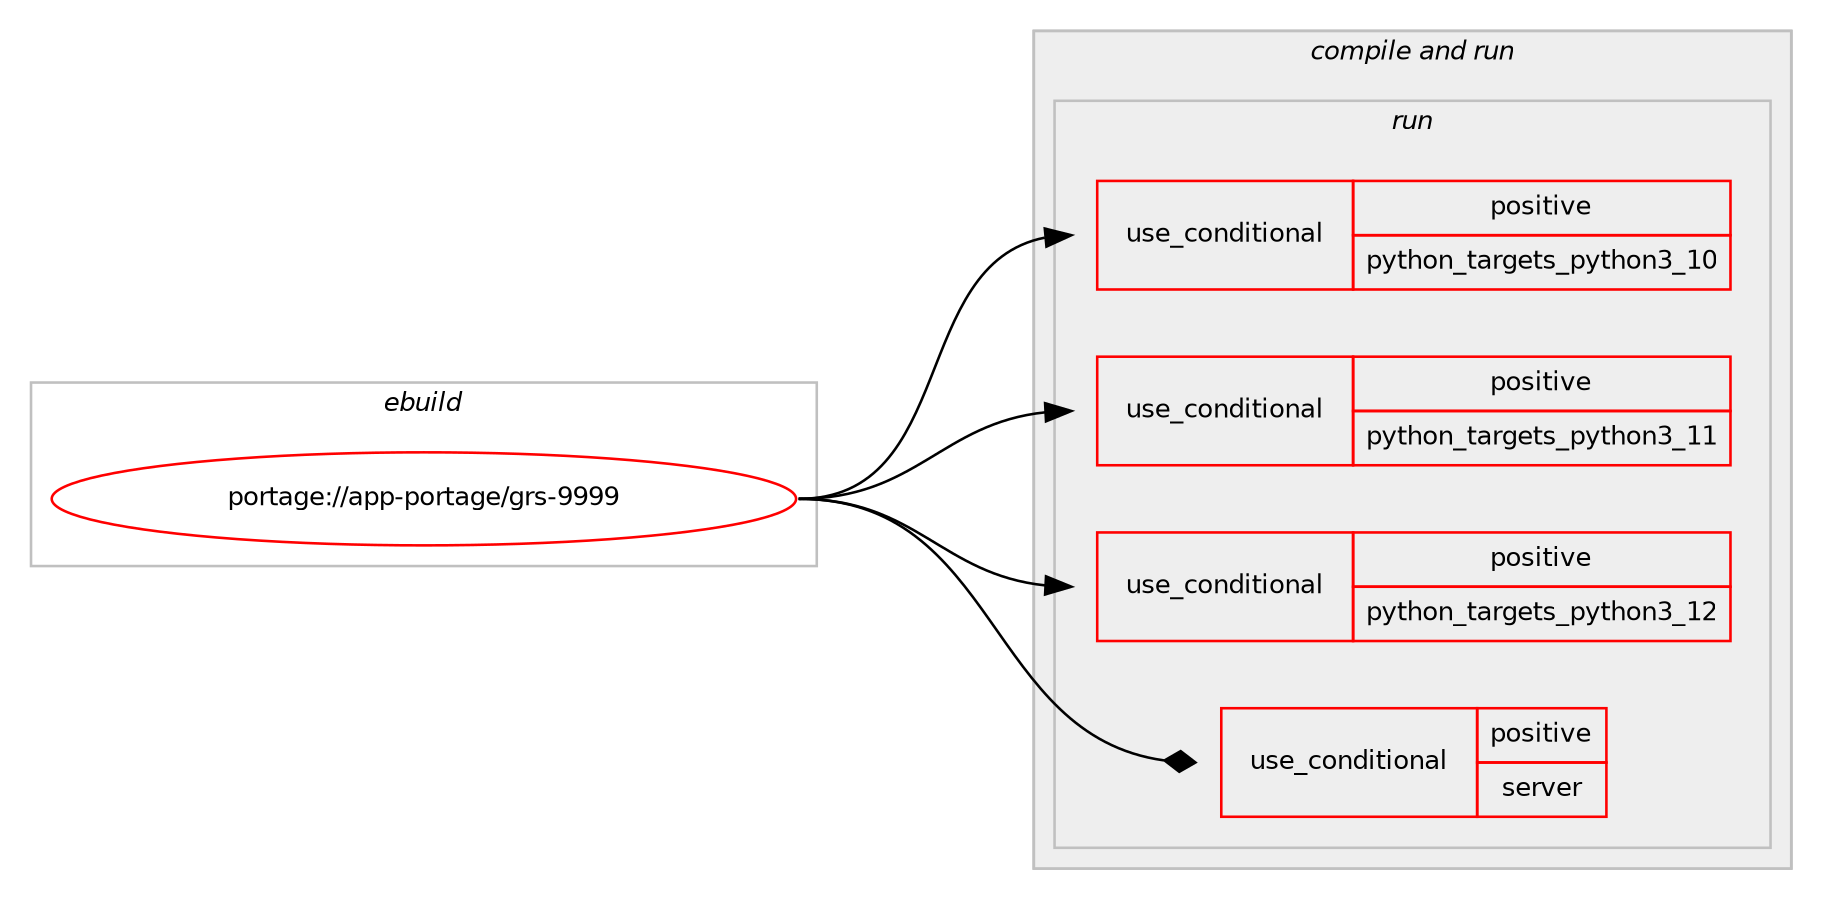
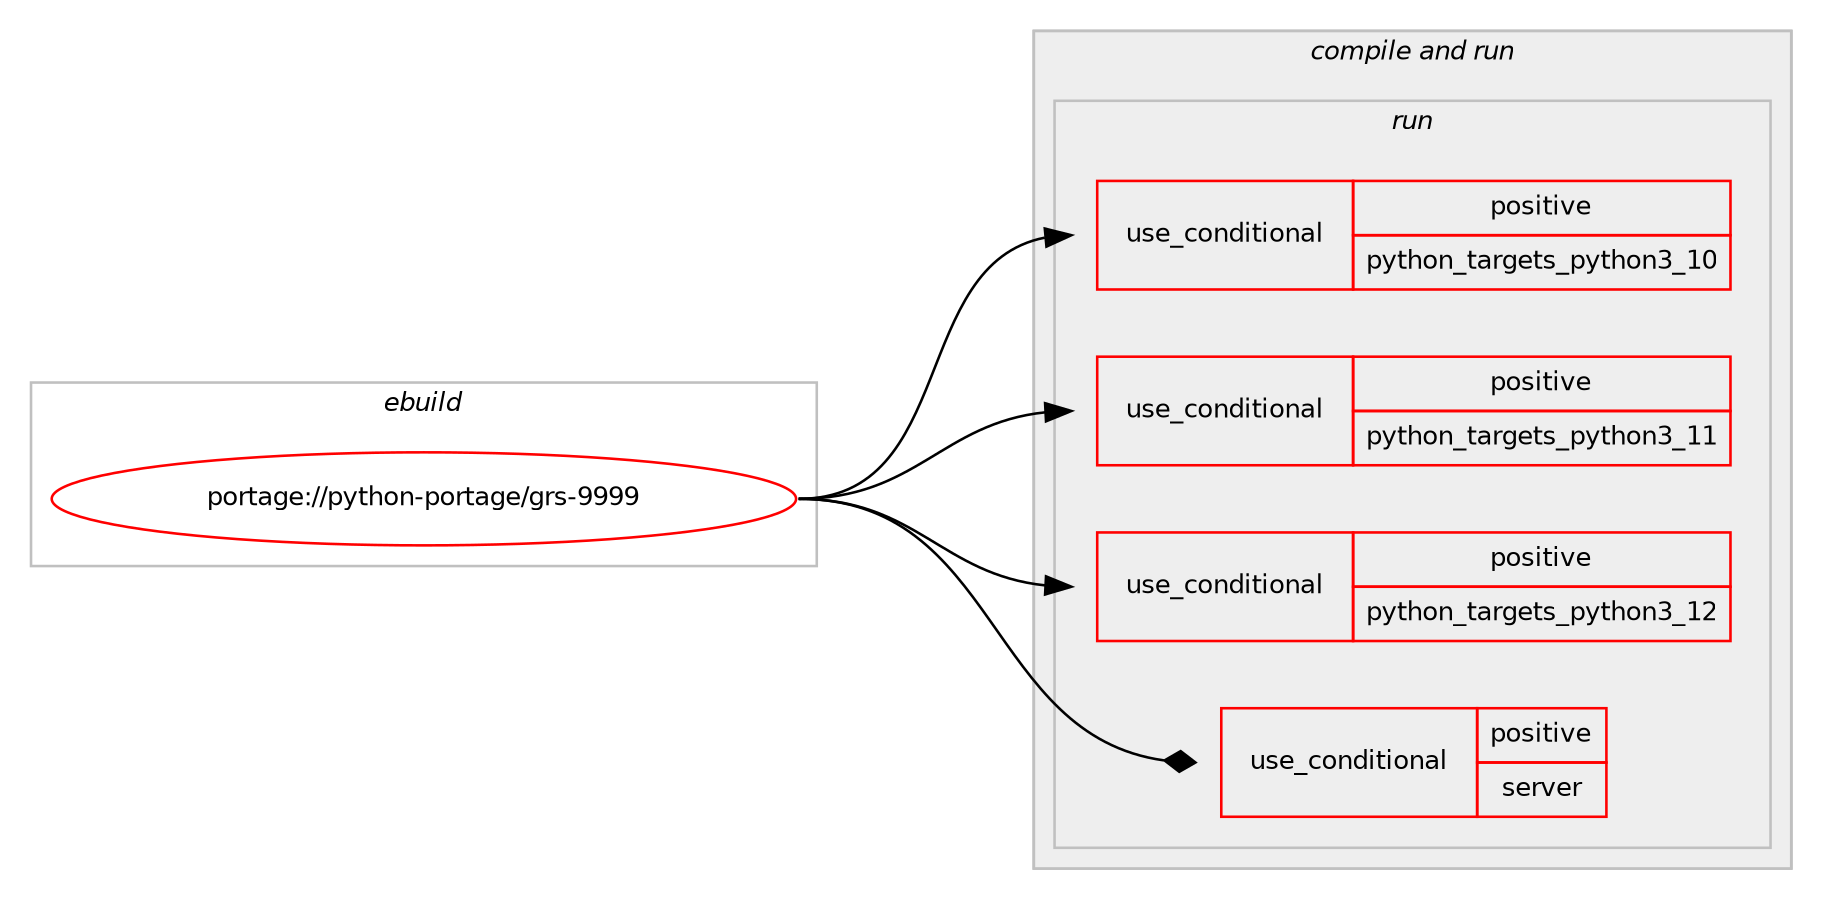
(424, 499) -> (424, 499)
